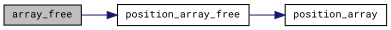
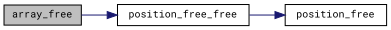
(183, 15) -> (183, 15)
(336, 15) -> (336, 15)
